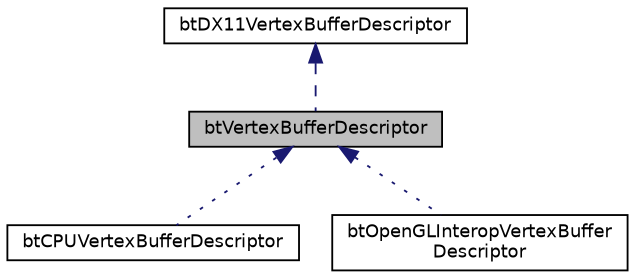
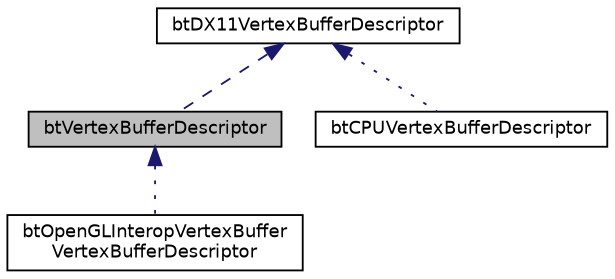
(226, 191) -> (393, 83)
(480, 243) -> (155, 243)
